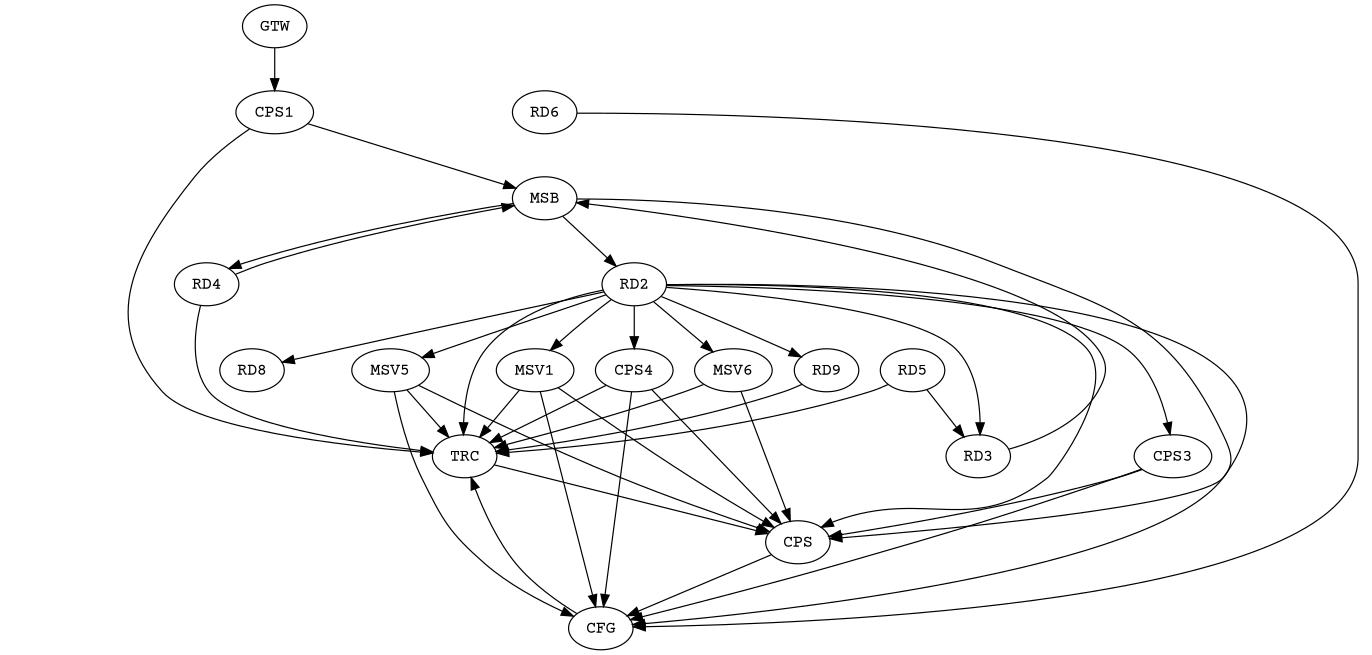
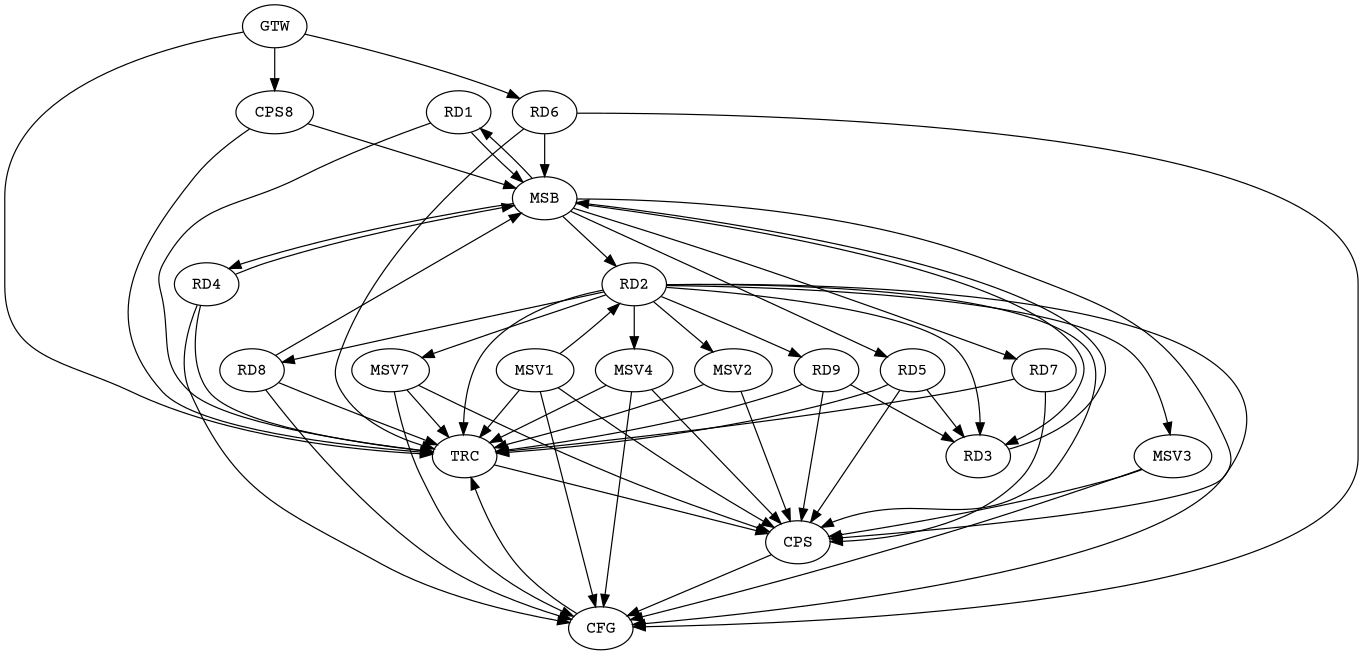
none -> (408, 61)
(275, 112) -> (275, 112)
none -> (459, 112)
none -> (545, 149)
none -> (896, 264)
none -> (708, 274)
none -> (375, 285)
none -> (393, 287)
(585, 320) -> (586, 333)
none -> (12, 322)
(391, 370) -> (391, 370)
(634, 370) -> (634, 370)
(733, 370) -> (733, 370)
none -> (1044, 370)
none -> (345, 409)
none -> (897, 410)
none -> (813, 450)
none -> (859, 451)
(1173, 456) -> (1173, 456)
none -> (308, 524)
none -> (394, 528)
